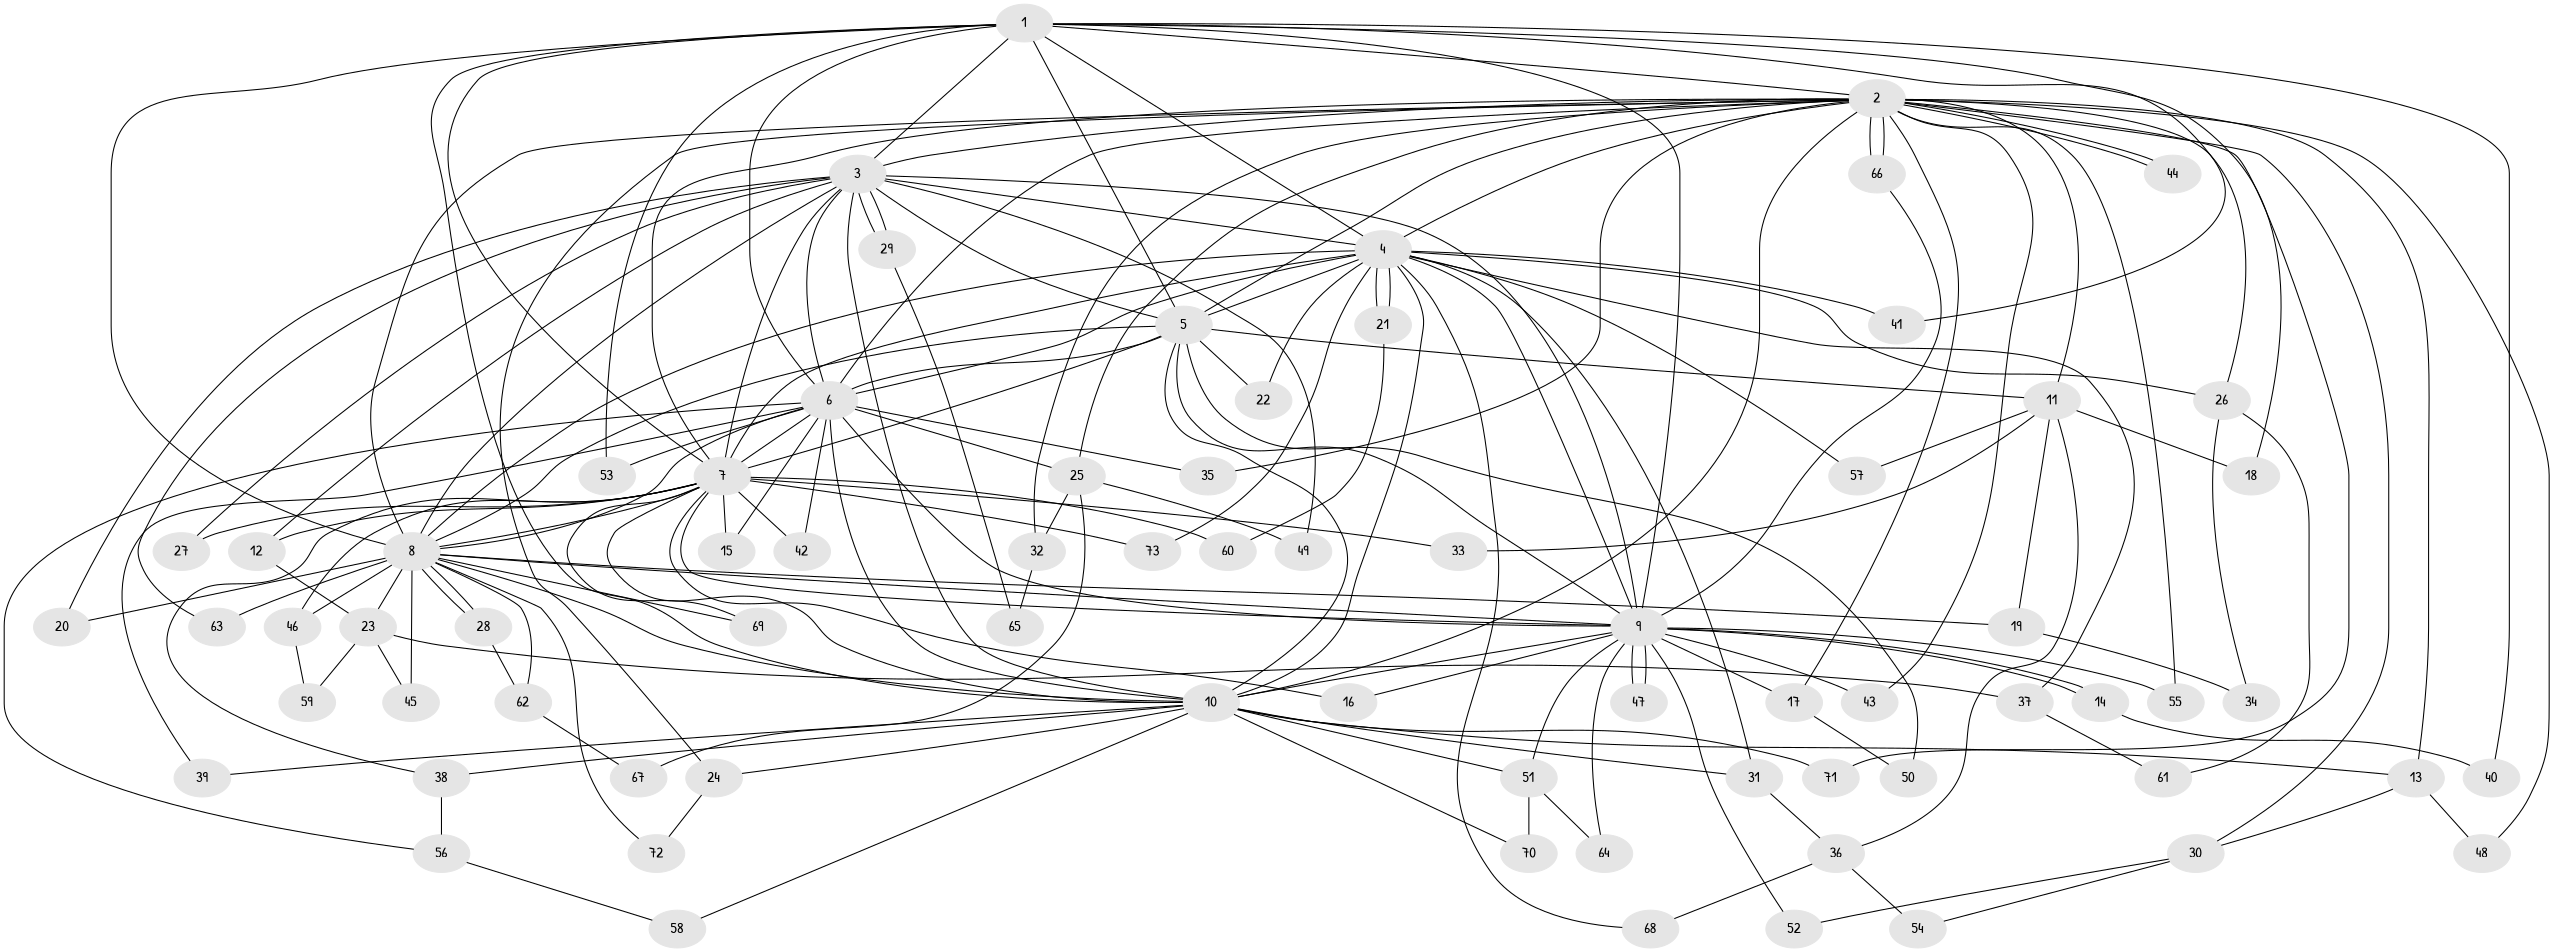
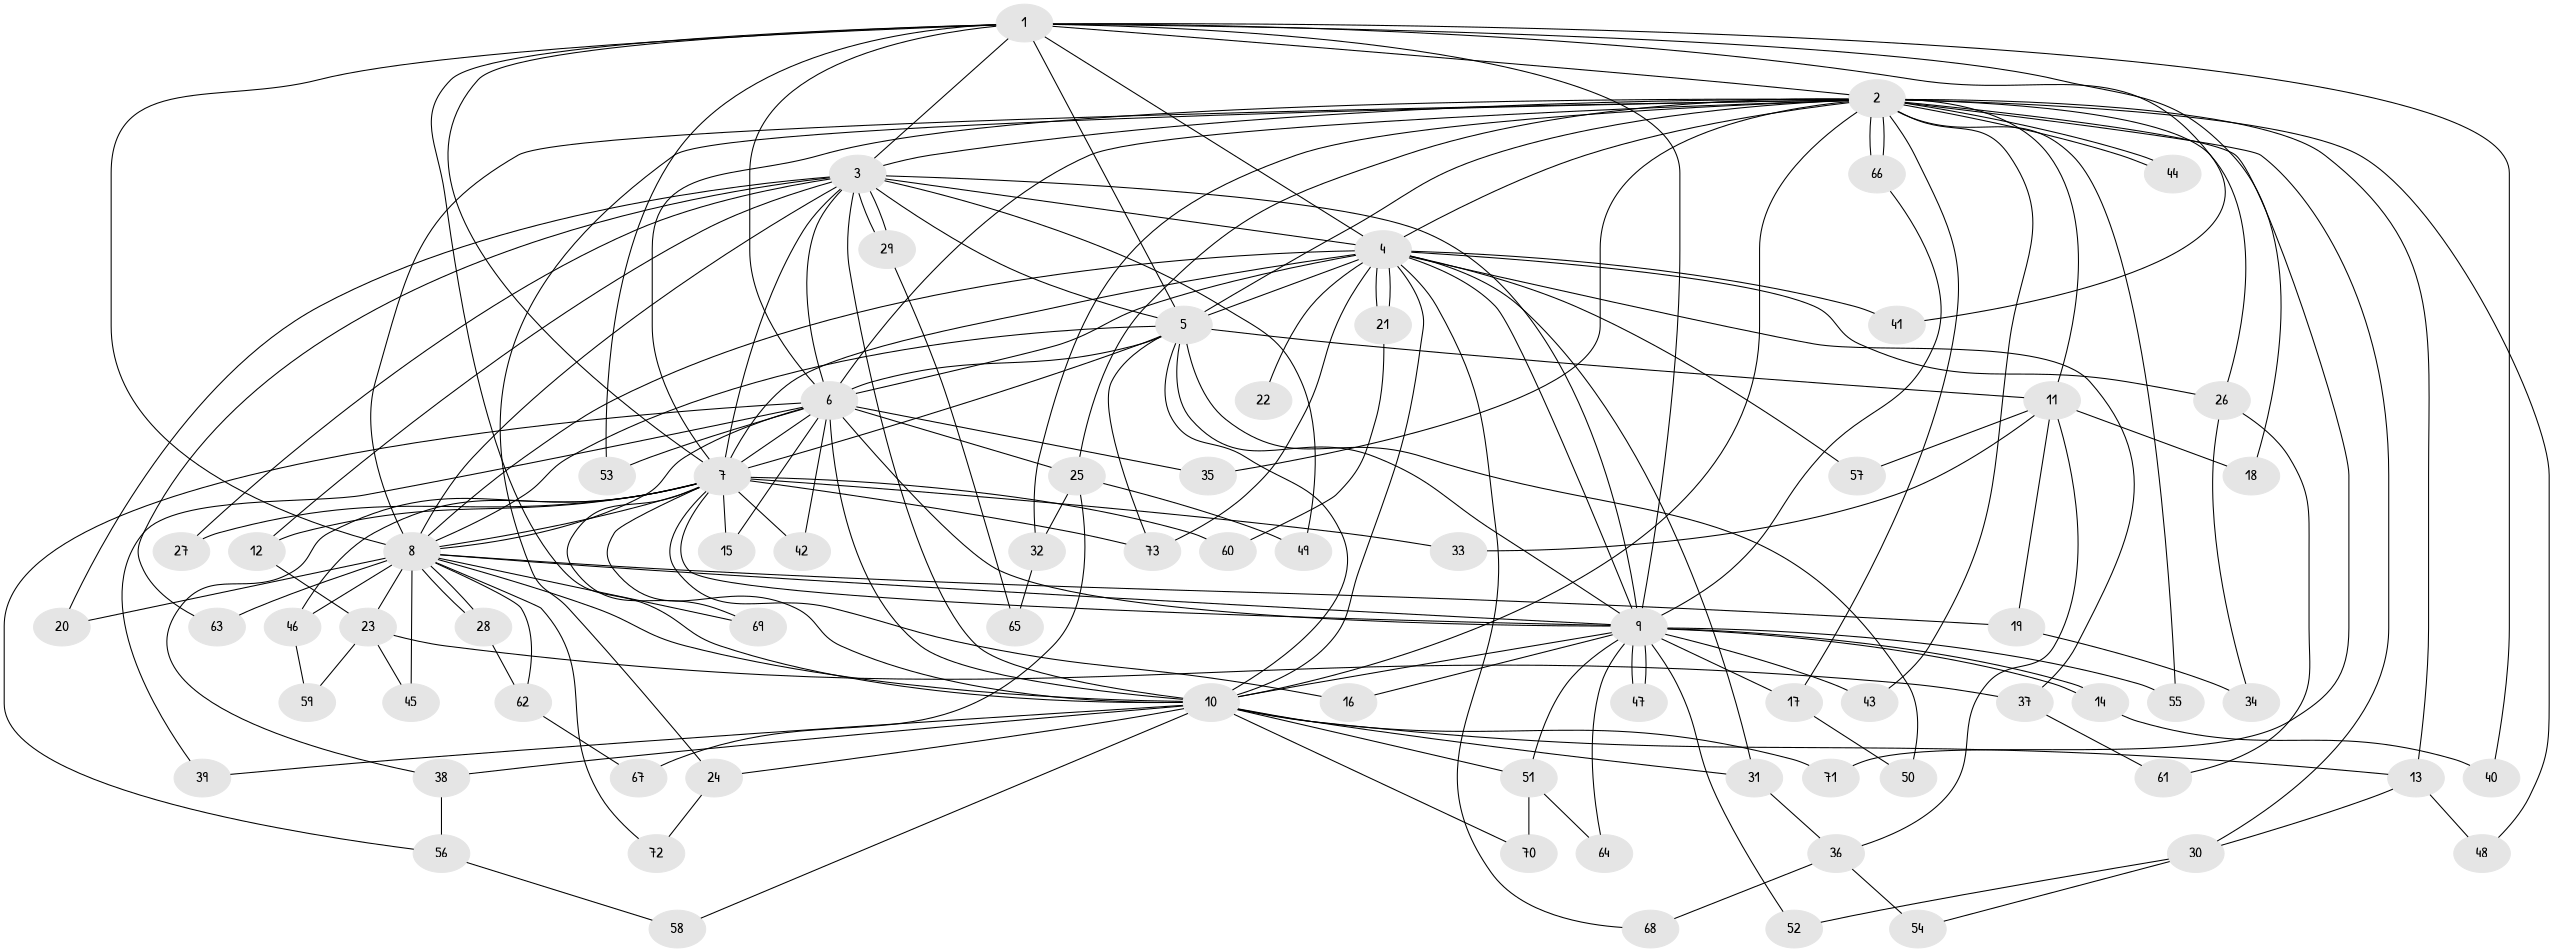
(1224, 363) -> (1111, 426)
